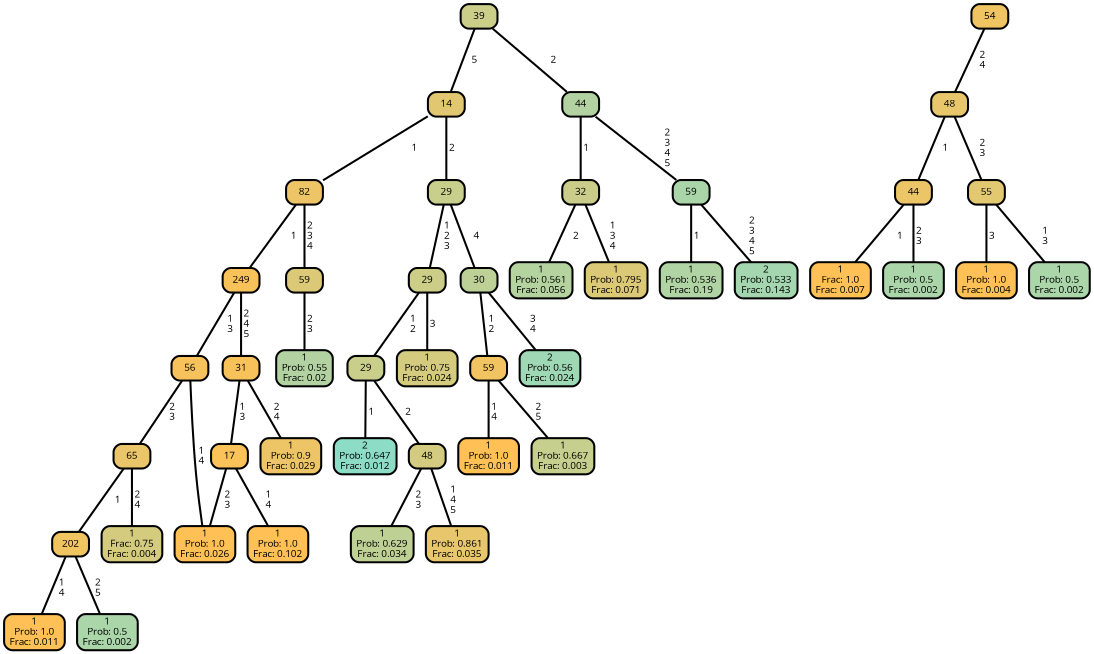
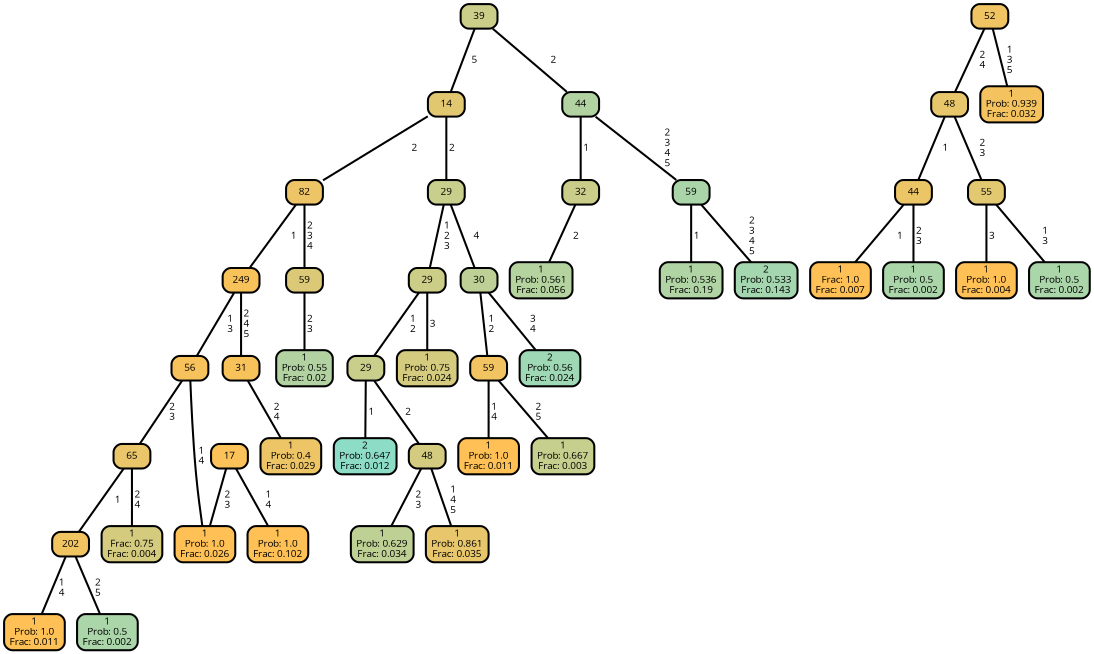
(990, 16) -> (990, 16)
none -> (1012, 104)
(413, 148) -> (413, 148)
(616, 280) -> none
(235, 412) -> none
(291, 456) -> (291, 456)
